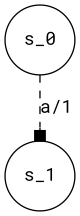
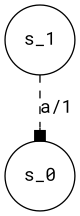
(40, 101) -> (40, 101)
